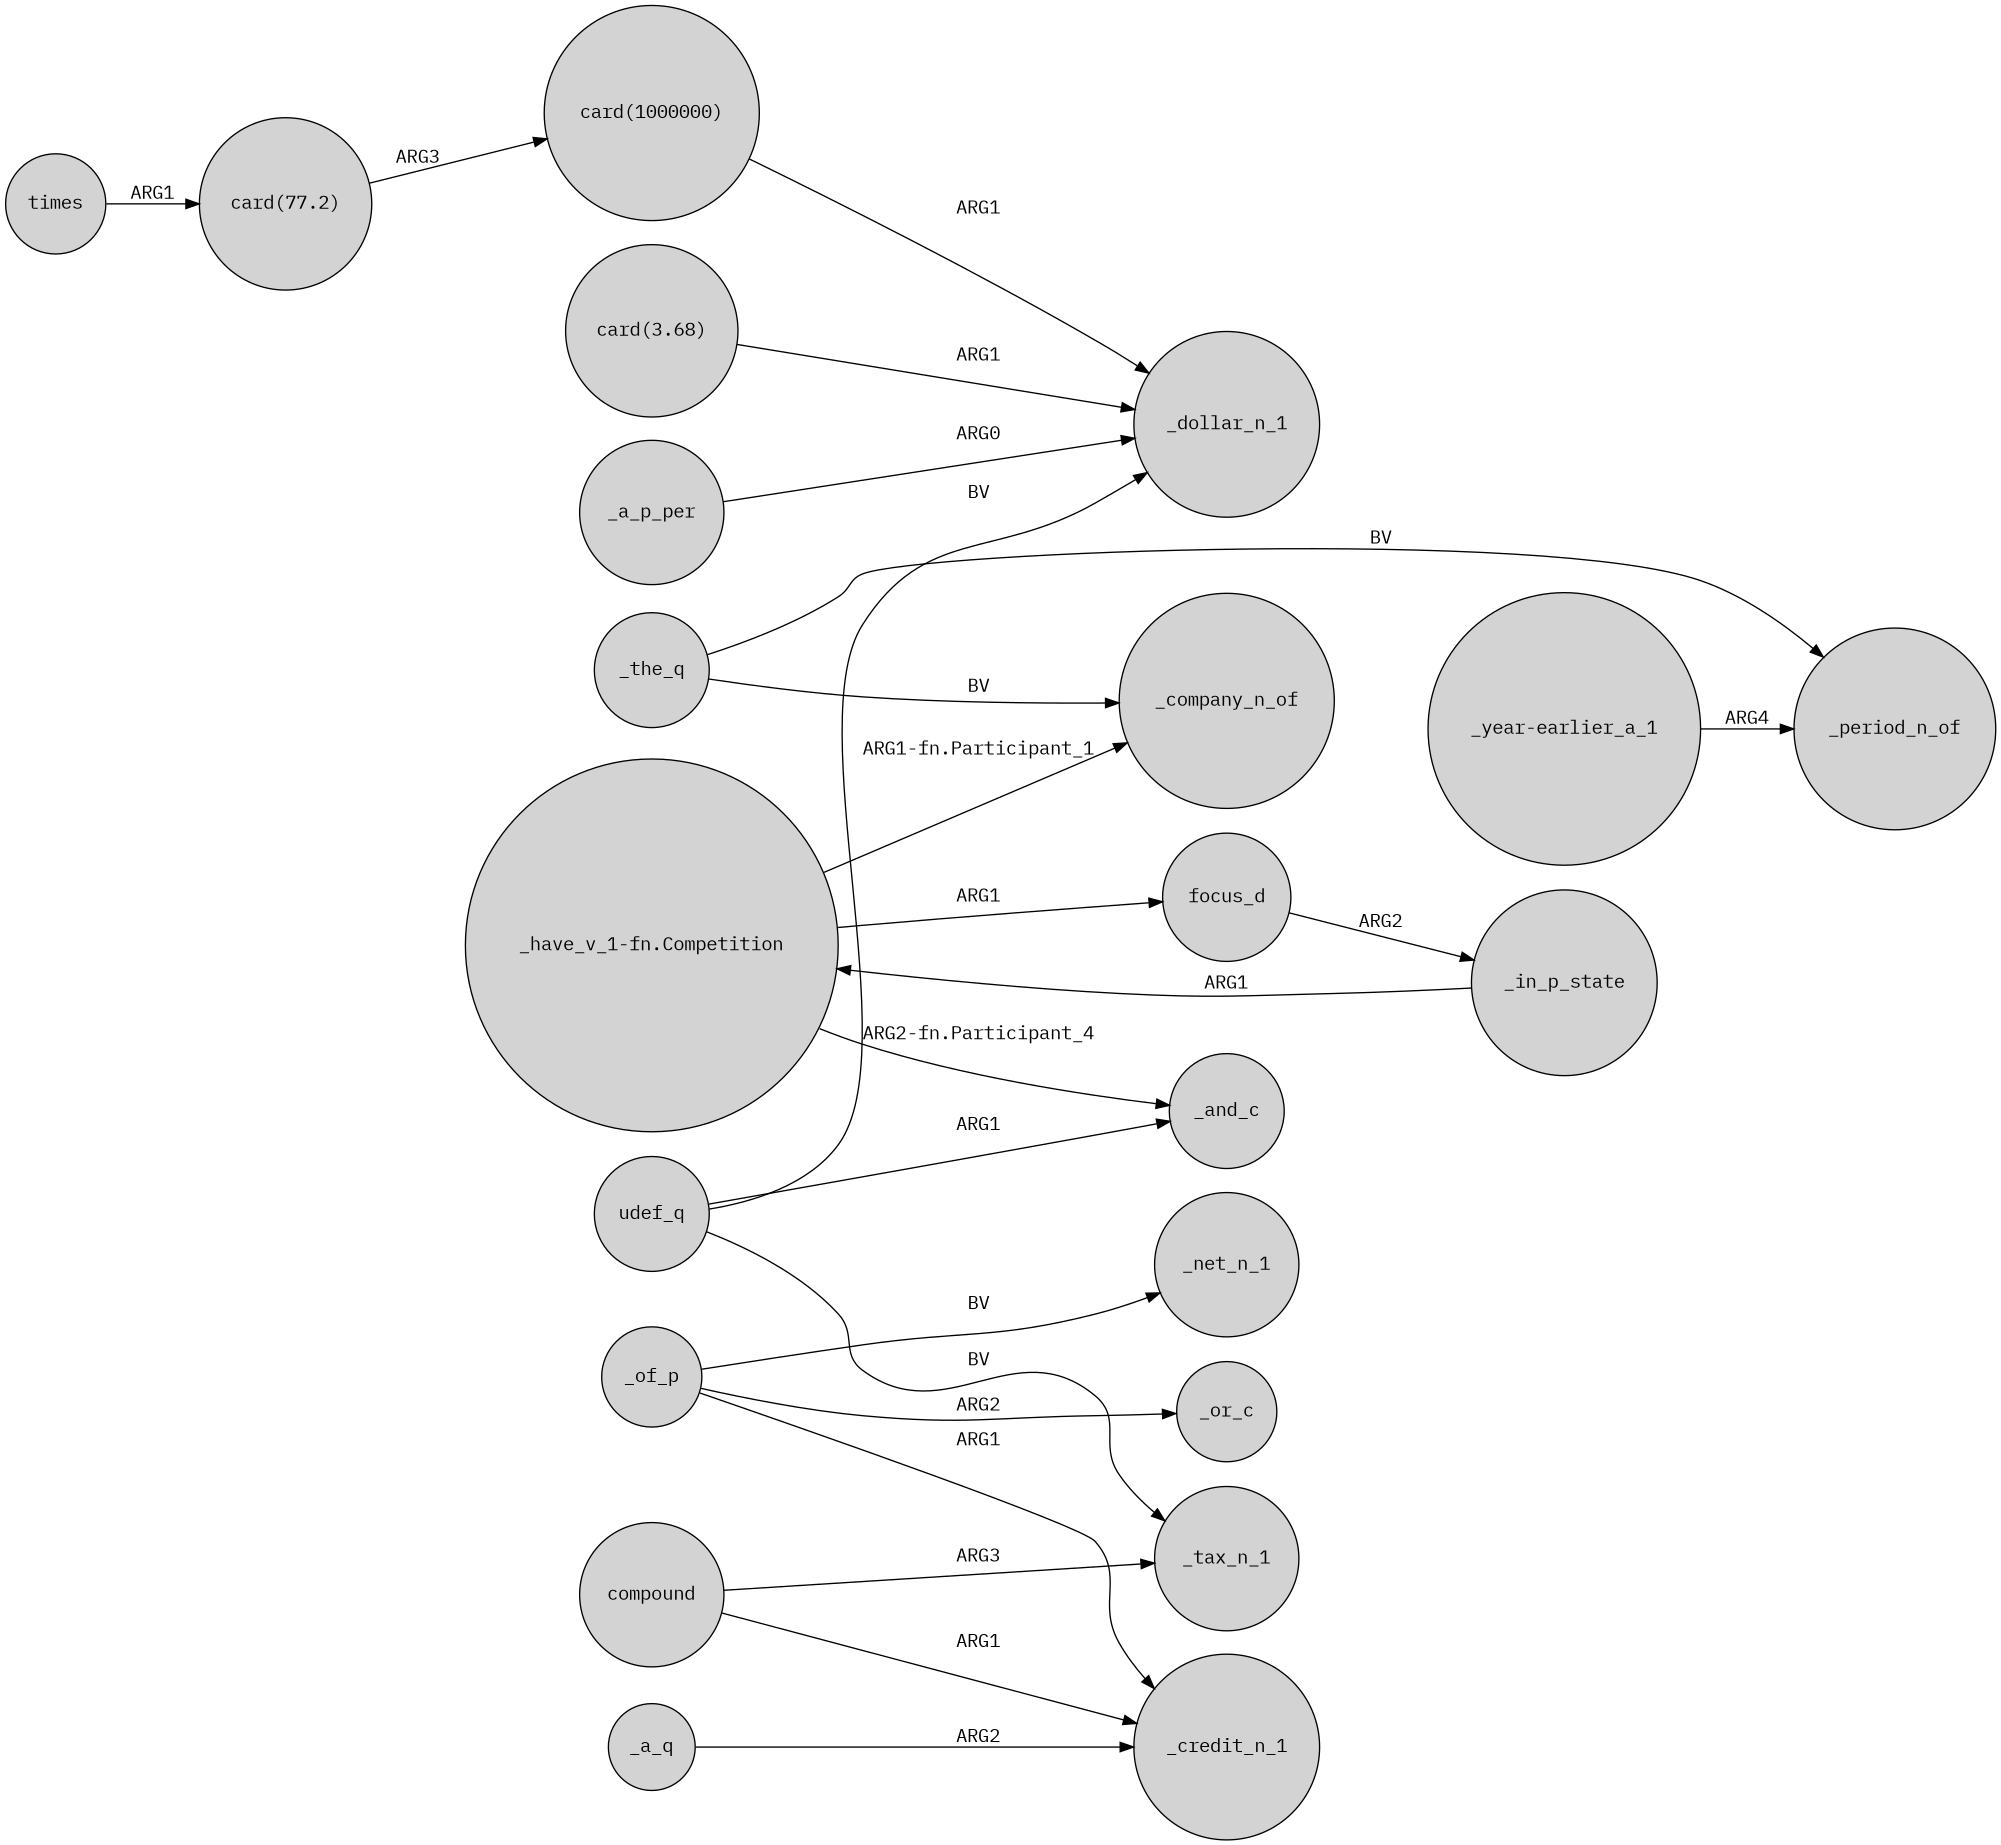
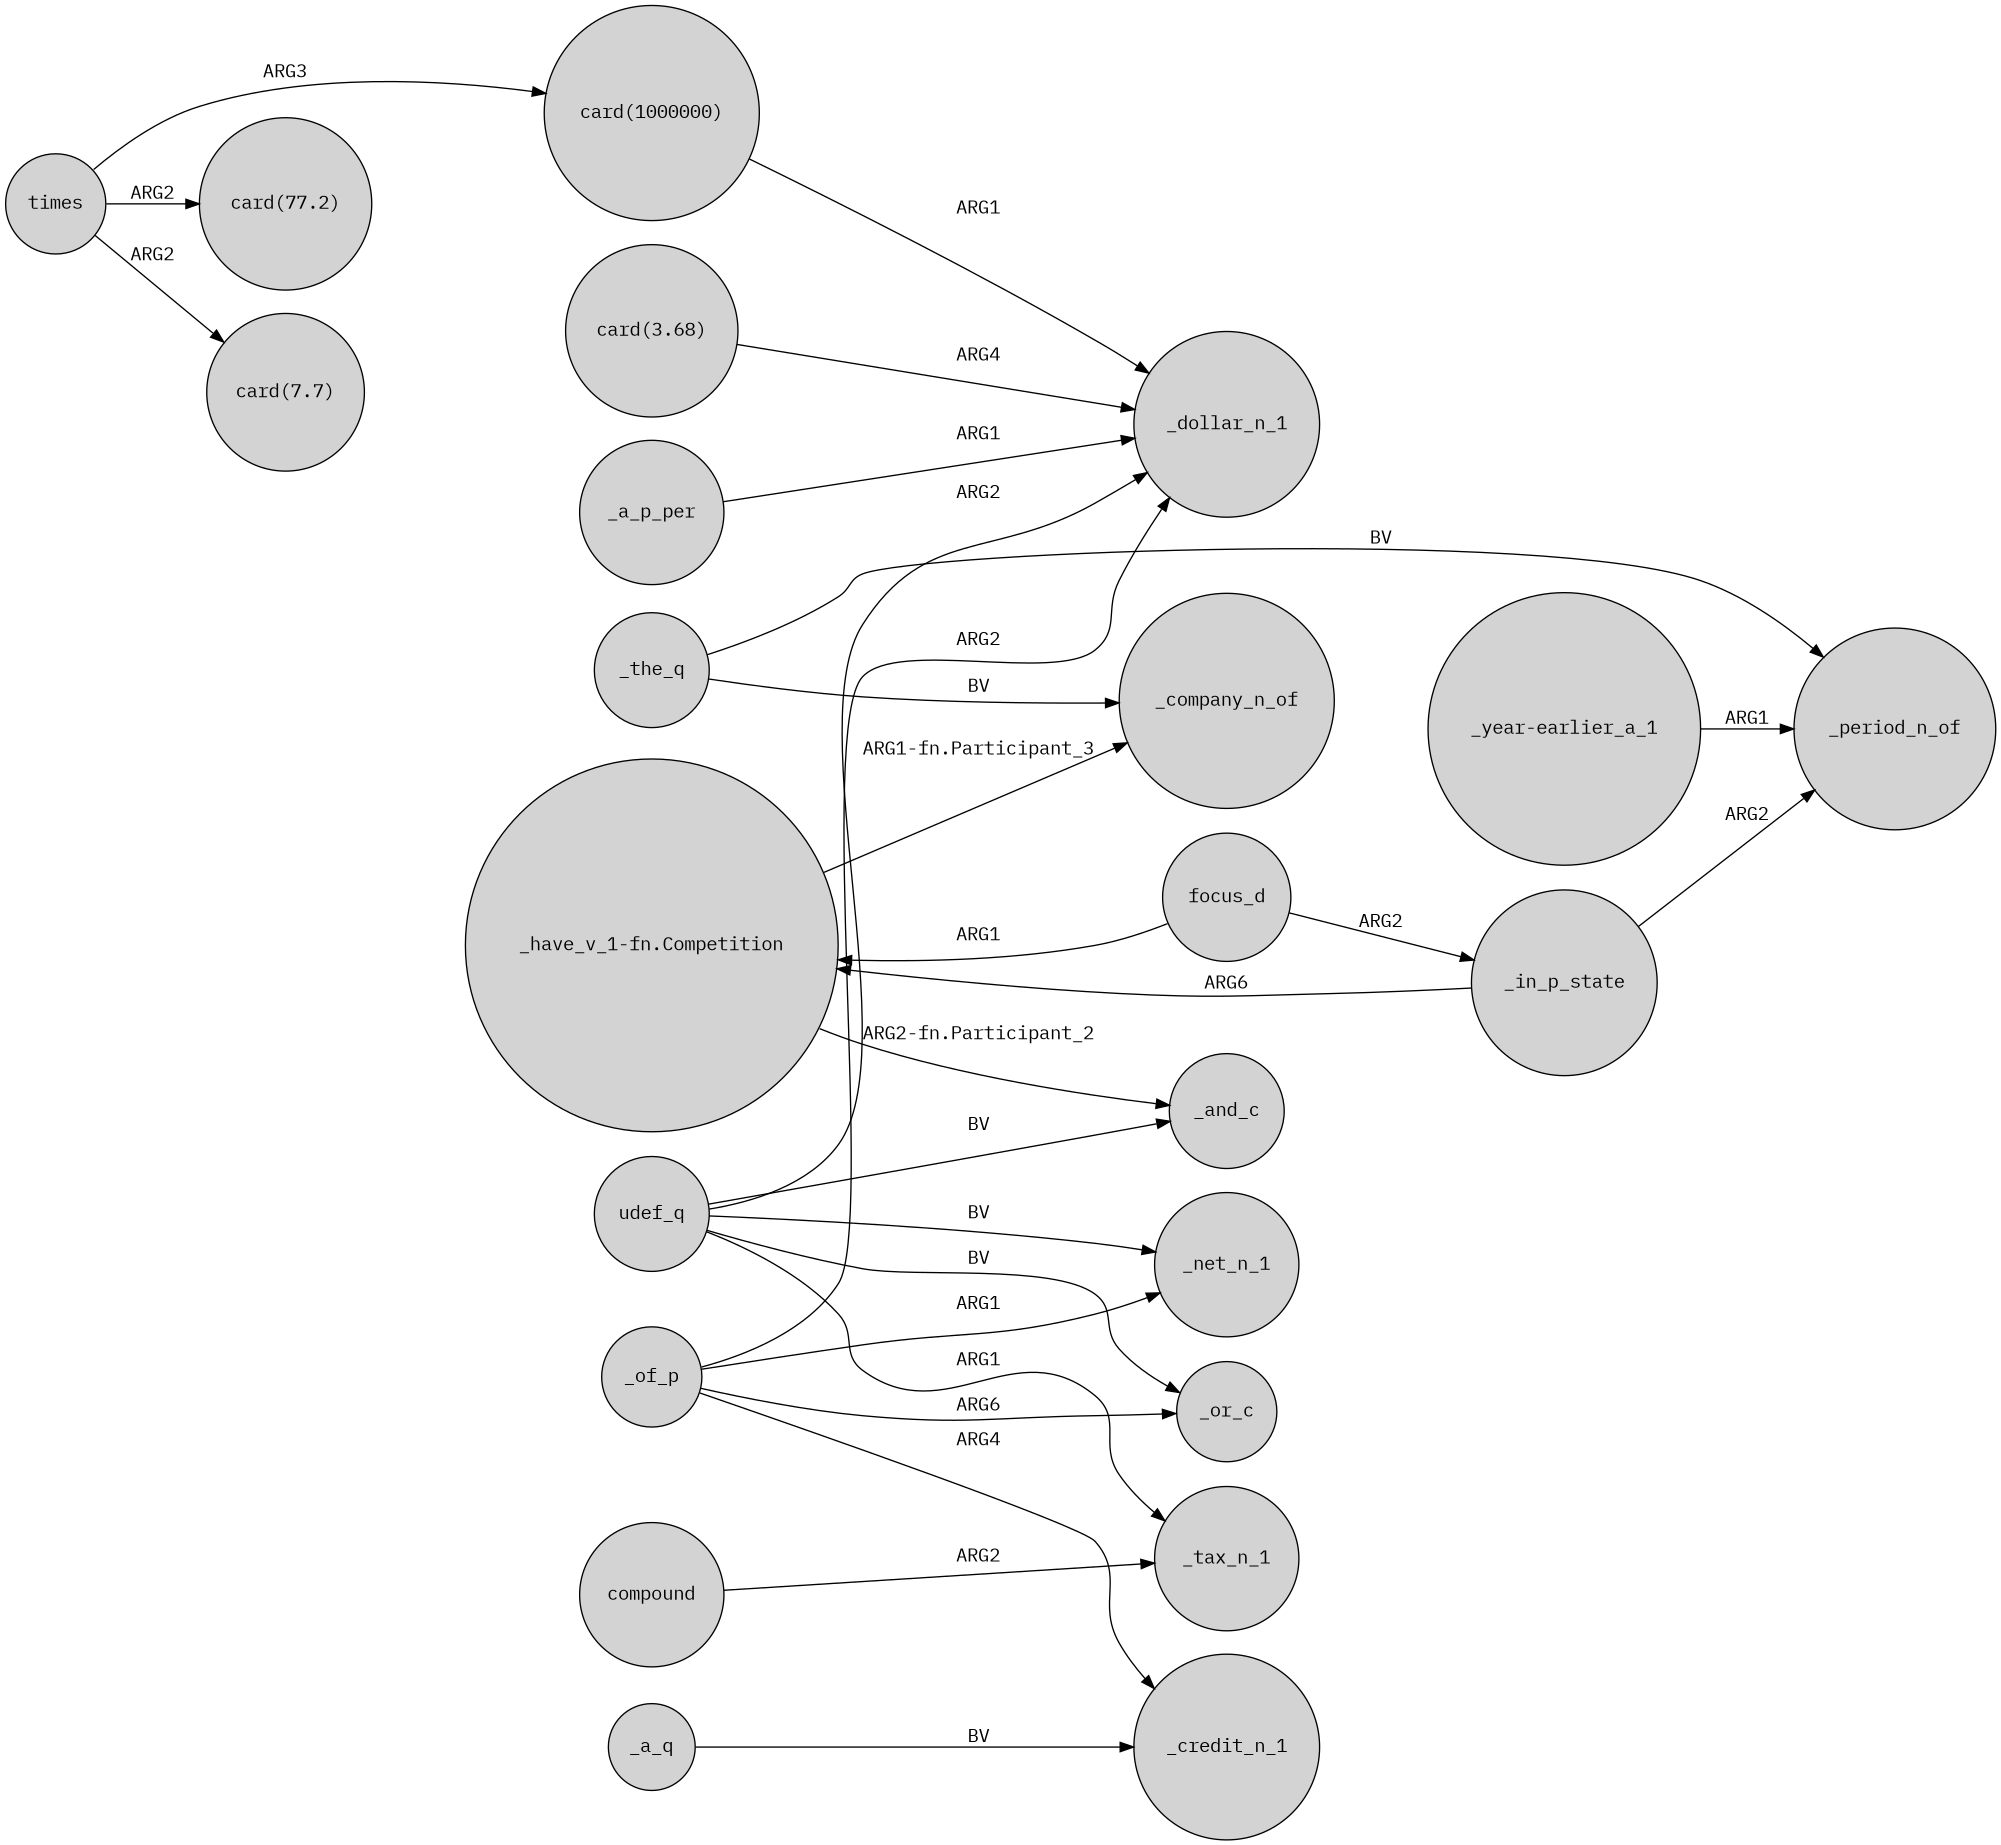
(452, 163) -> (303, 86)
(153, 194) -> (153, 194)
(979, 356) -> (979, 356)
none -> (286, 392)
(979, 434) -> (979, 434)
(979, 493) -> (979, 493)
(1747, 719) -> (1747, 719)
(979, 750) -> (979, 750)
none -> (1721, 862)
none -> (845, 892)
(993, 915) -> (1012, 956)
(1227, 983) -> (1227, 983)
(979, 1034) -> (979, 1034)
(979, 1125) -> (979, 1125)
none -> (926, 1228)
none -> (962, 1273)
(979, 1304) -> (979, 1304)
(979, 1360) -> (979, 1360)
(979, 1406) -> (979, 1406)
(979, 1440) -> (979, 1440)
(979, 1557) -> (979, 1557)
(923, 1666) -> none
(979, 1737) -> (979, 1737)
